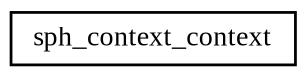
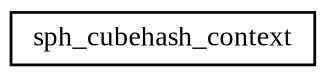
(153, 39) -> (163, 39)
